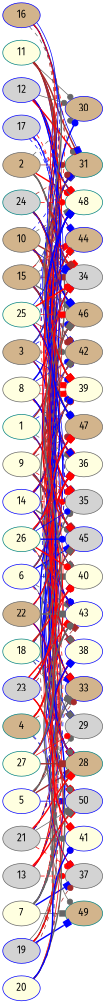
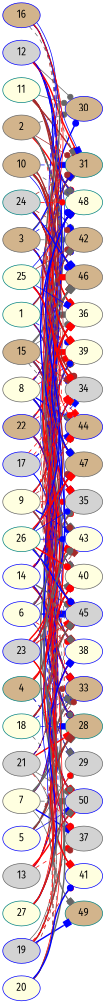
(21, 614) -> (21, 427)
(53, 685) -> none
